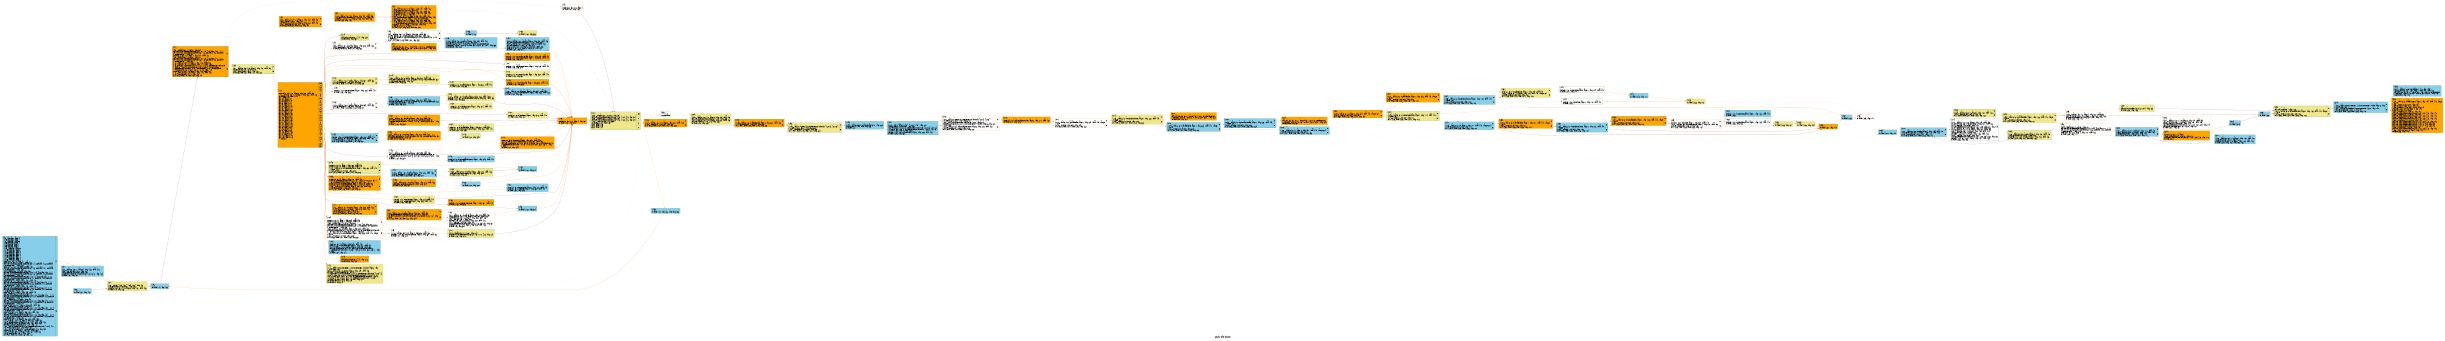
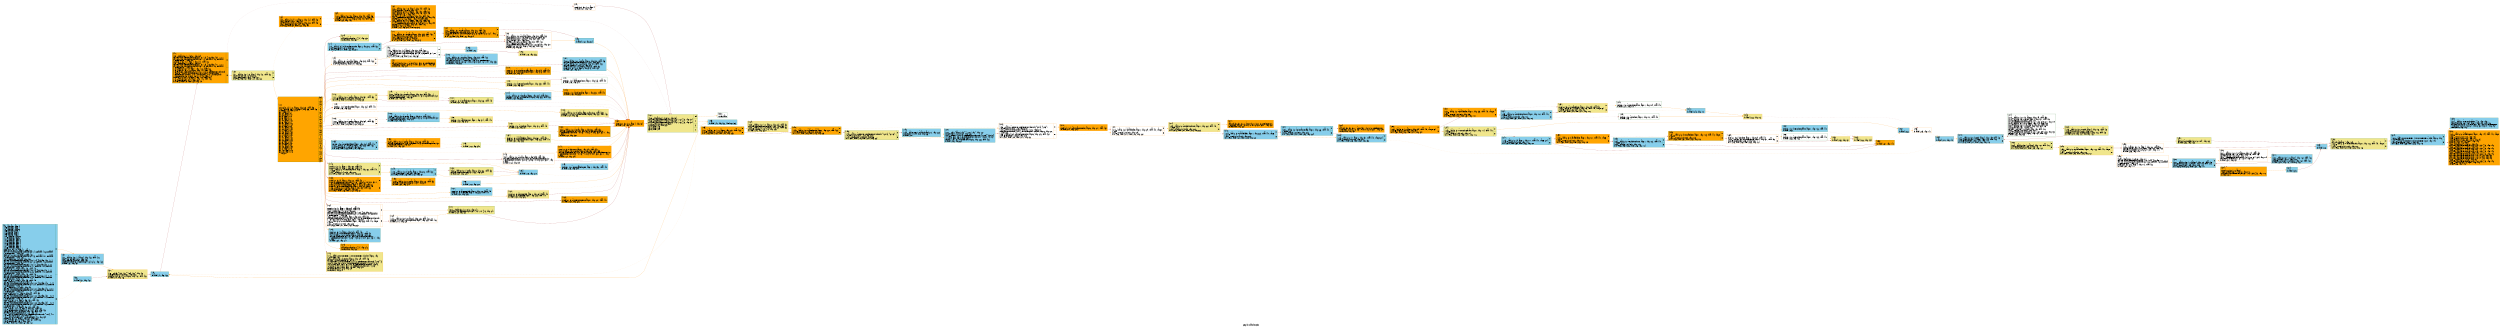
none -> (355, 47)
